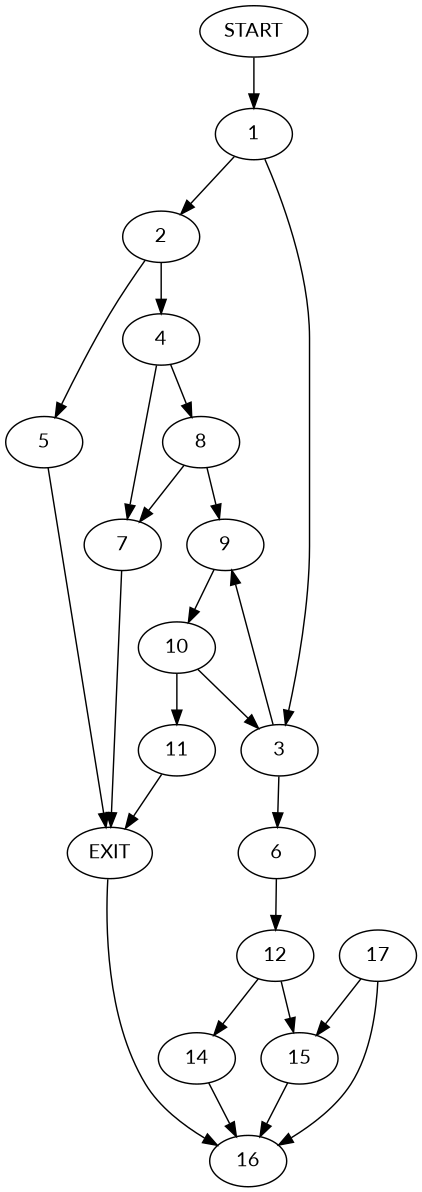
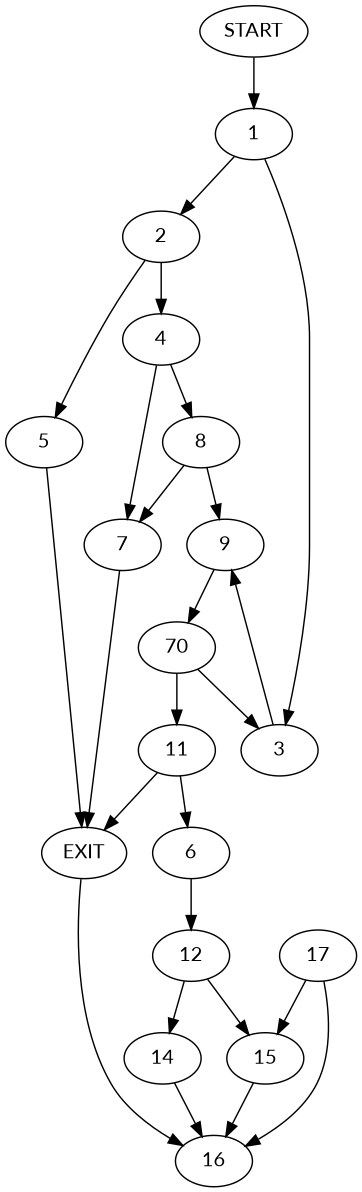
(177, 648) -> (177, 648)
(278, 795) -> (183, 794)
